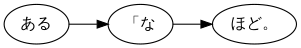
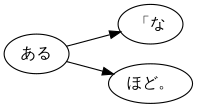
(187, 24) -> (85, 66)
